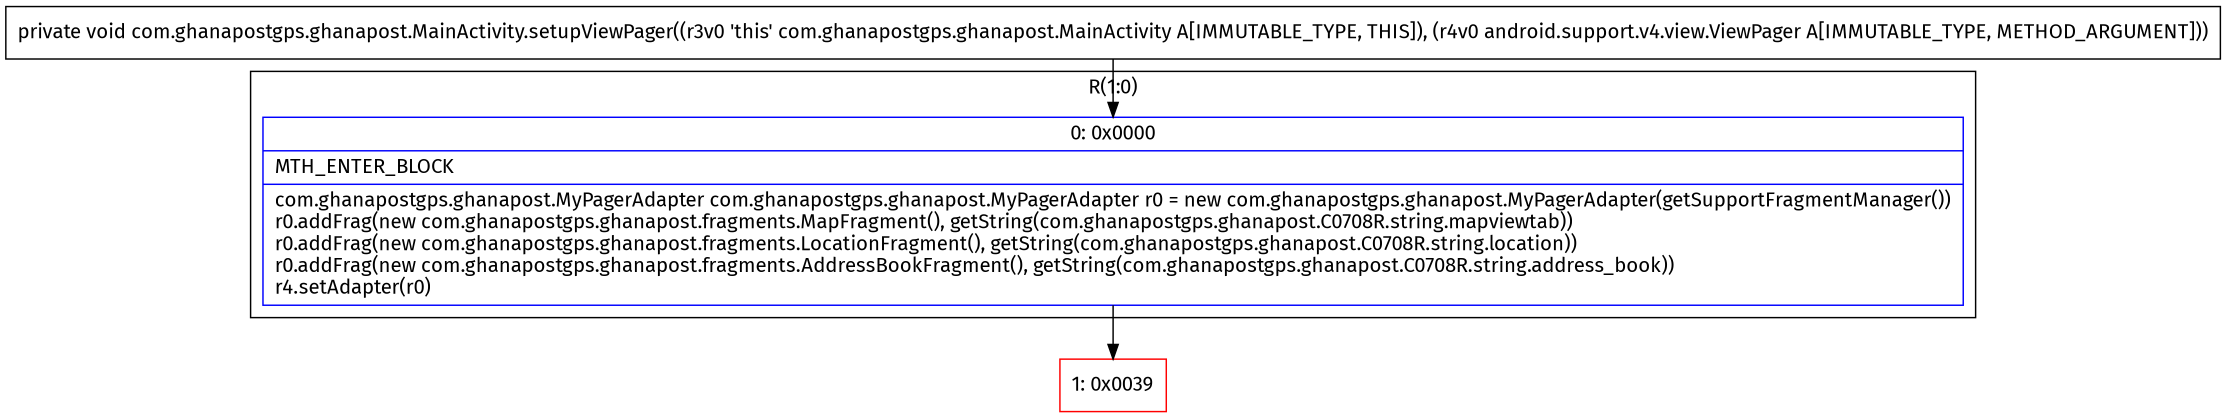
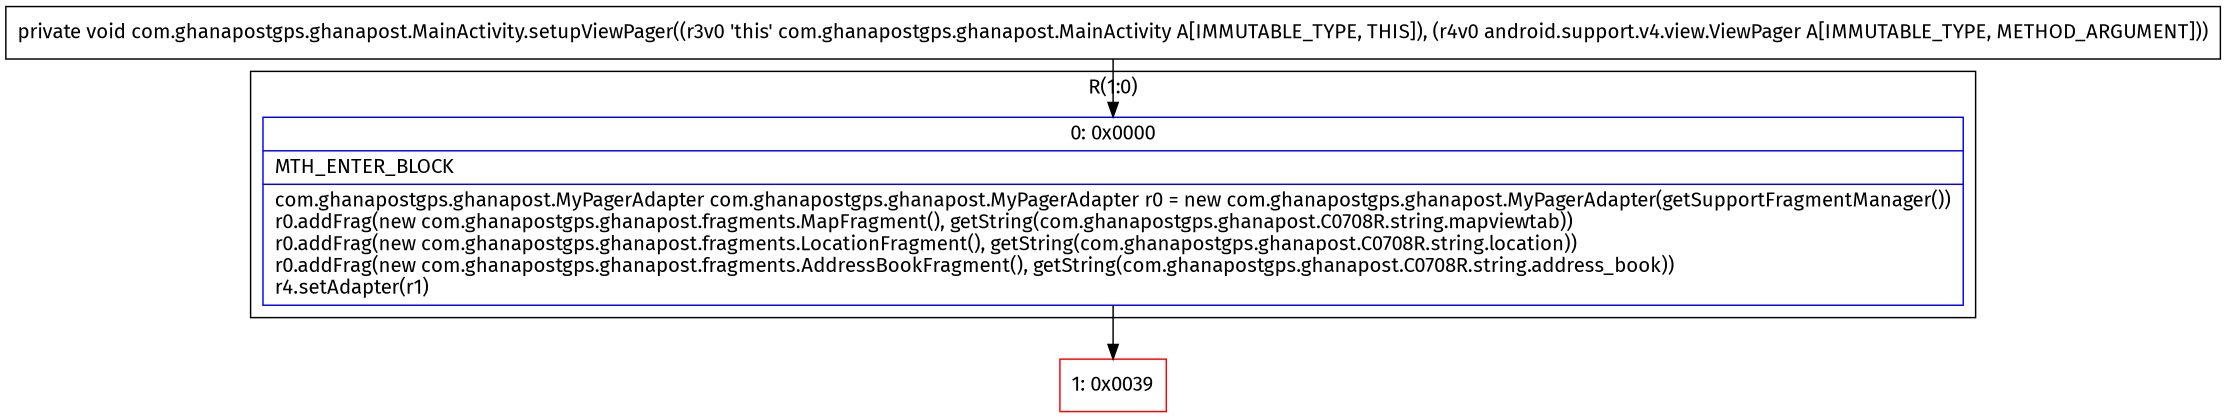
(353, 288) -> (352, 288)
